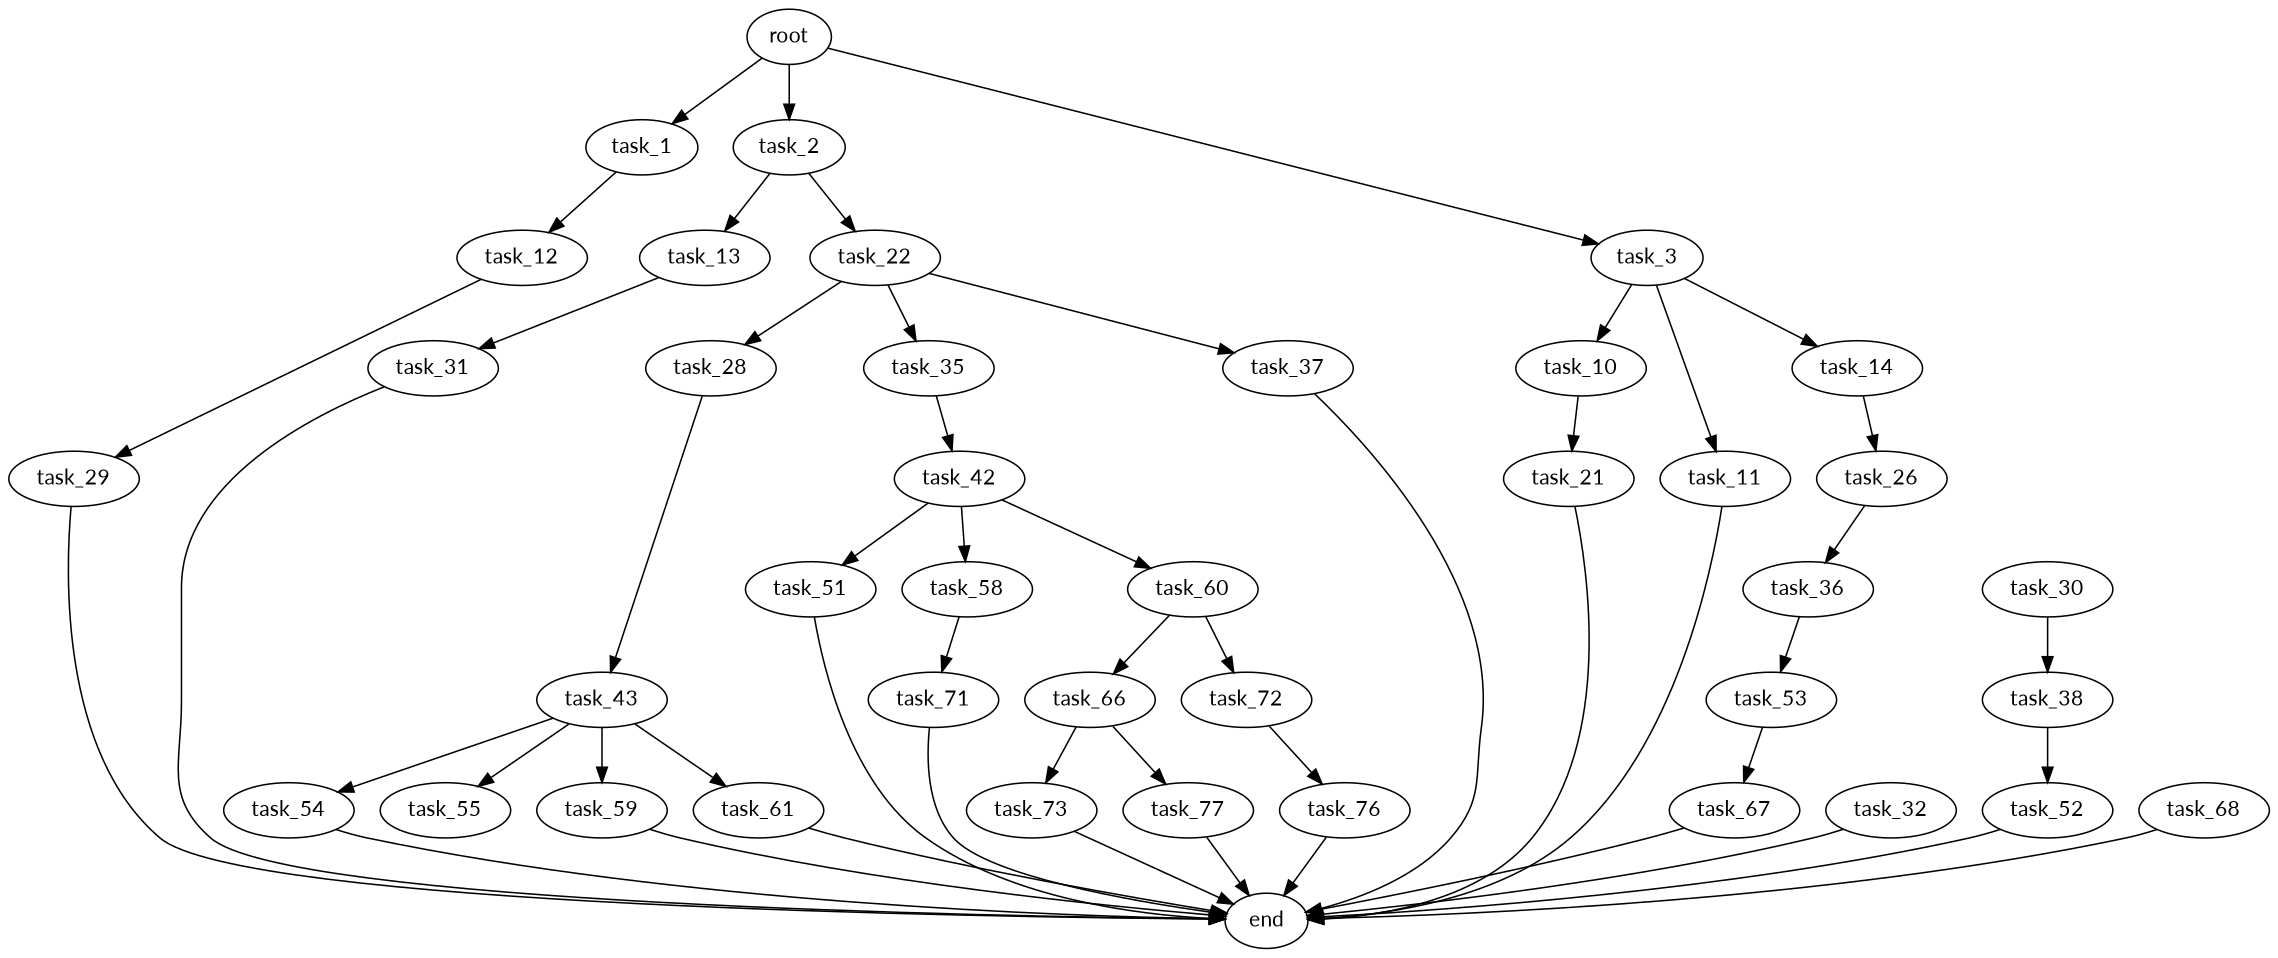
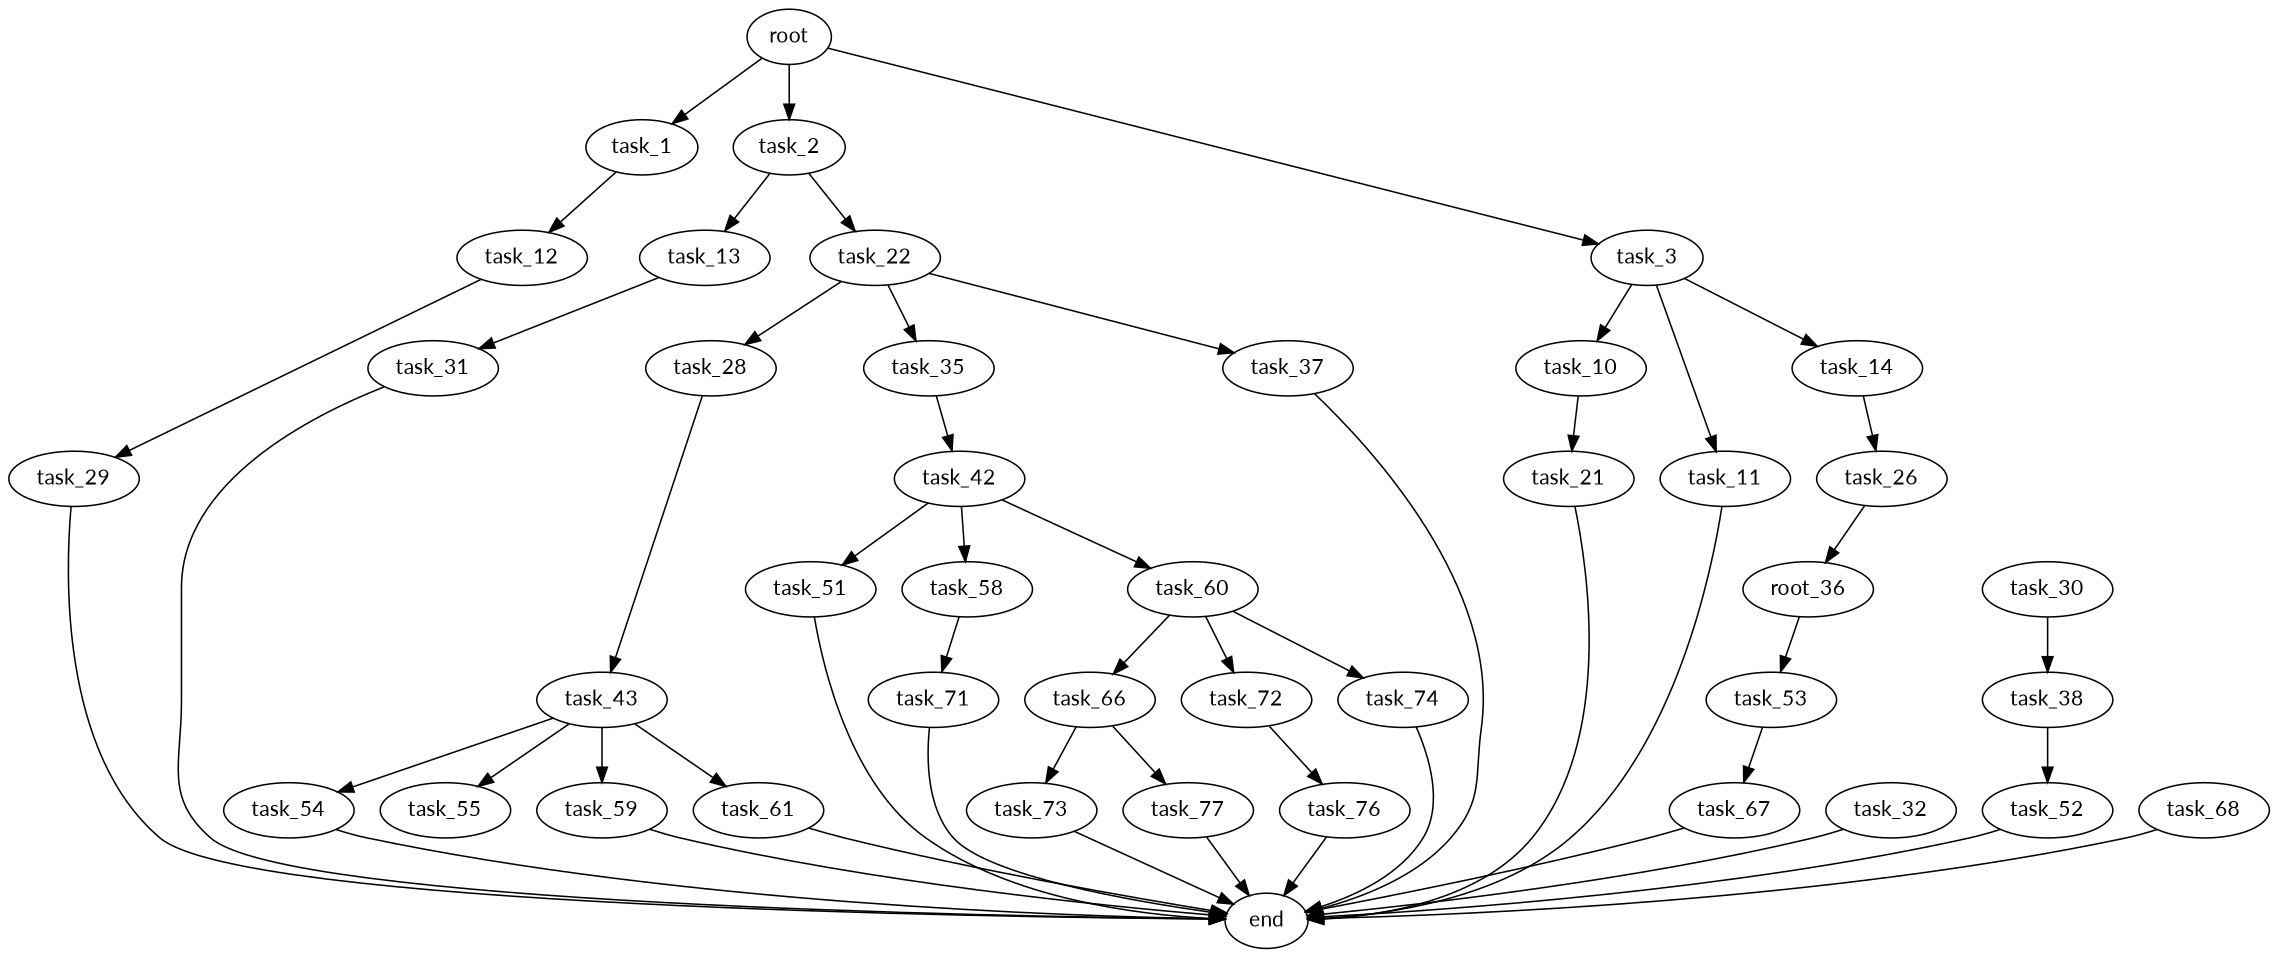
(1808, 589) -> (1808, 589)
none -> (1403, 700)
